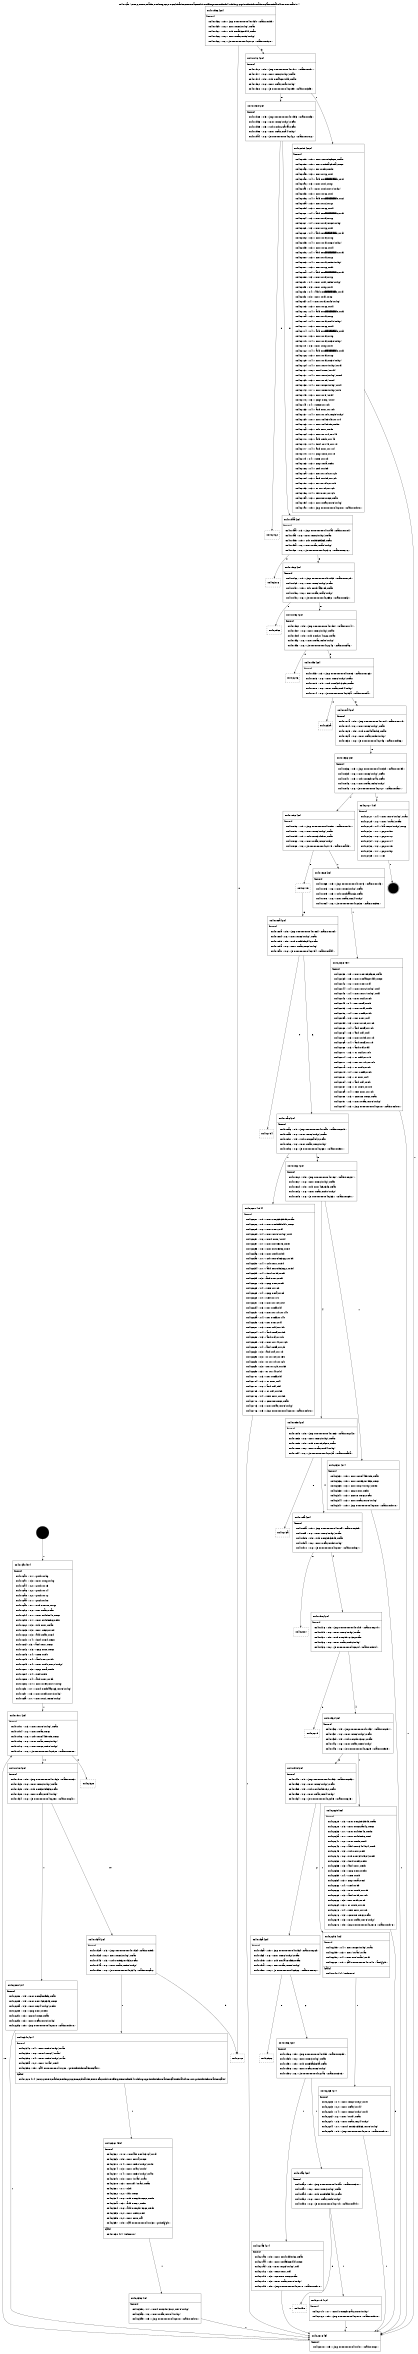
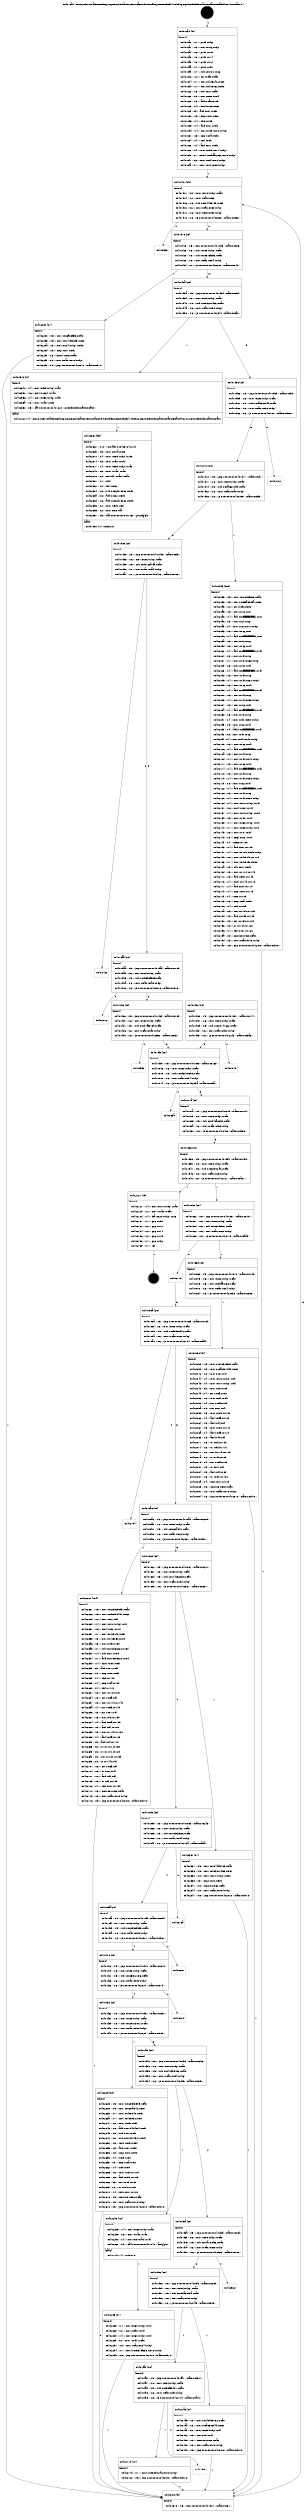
(320, 606) -> (165, 1044)
(203, 2006) -> (234, 347)
(165, 2308) -> none
